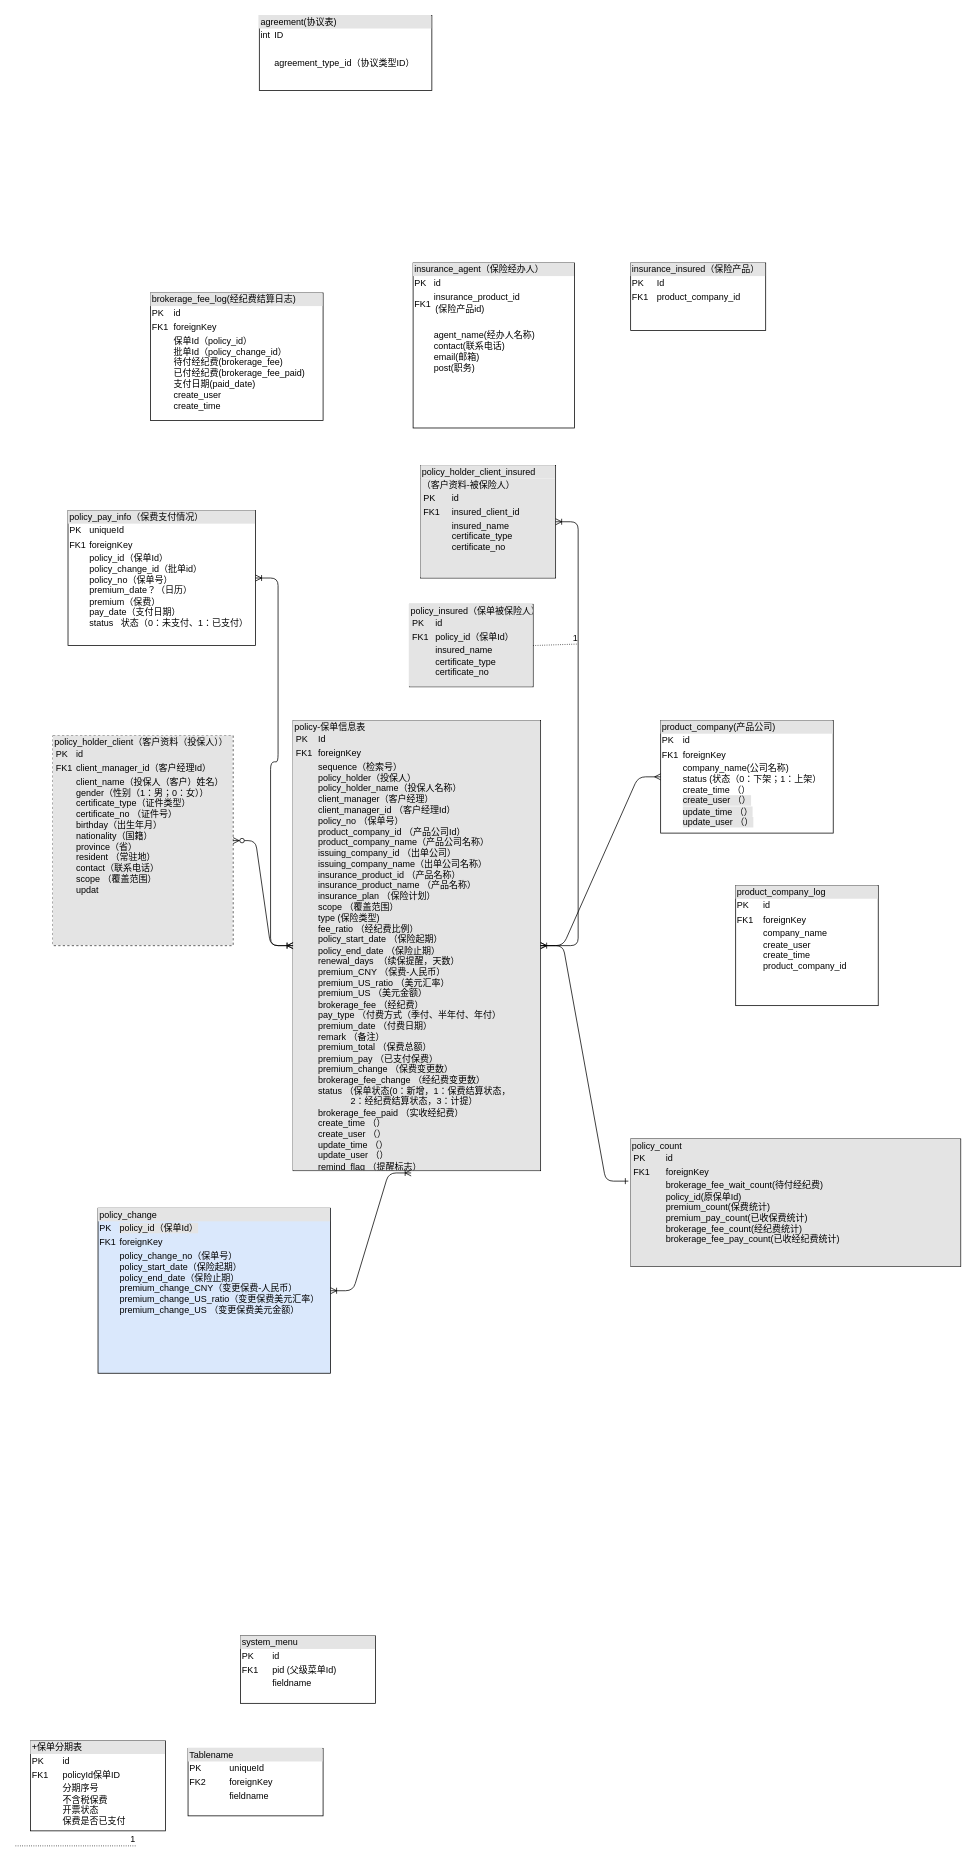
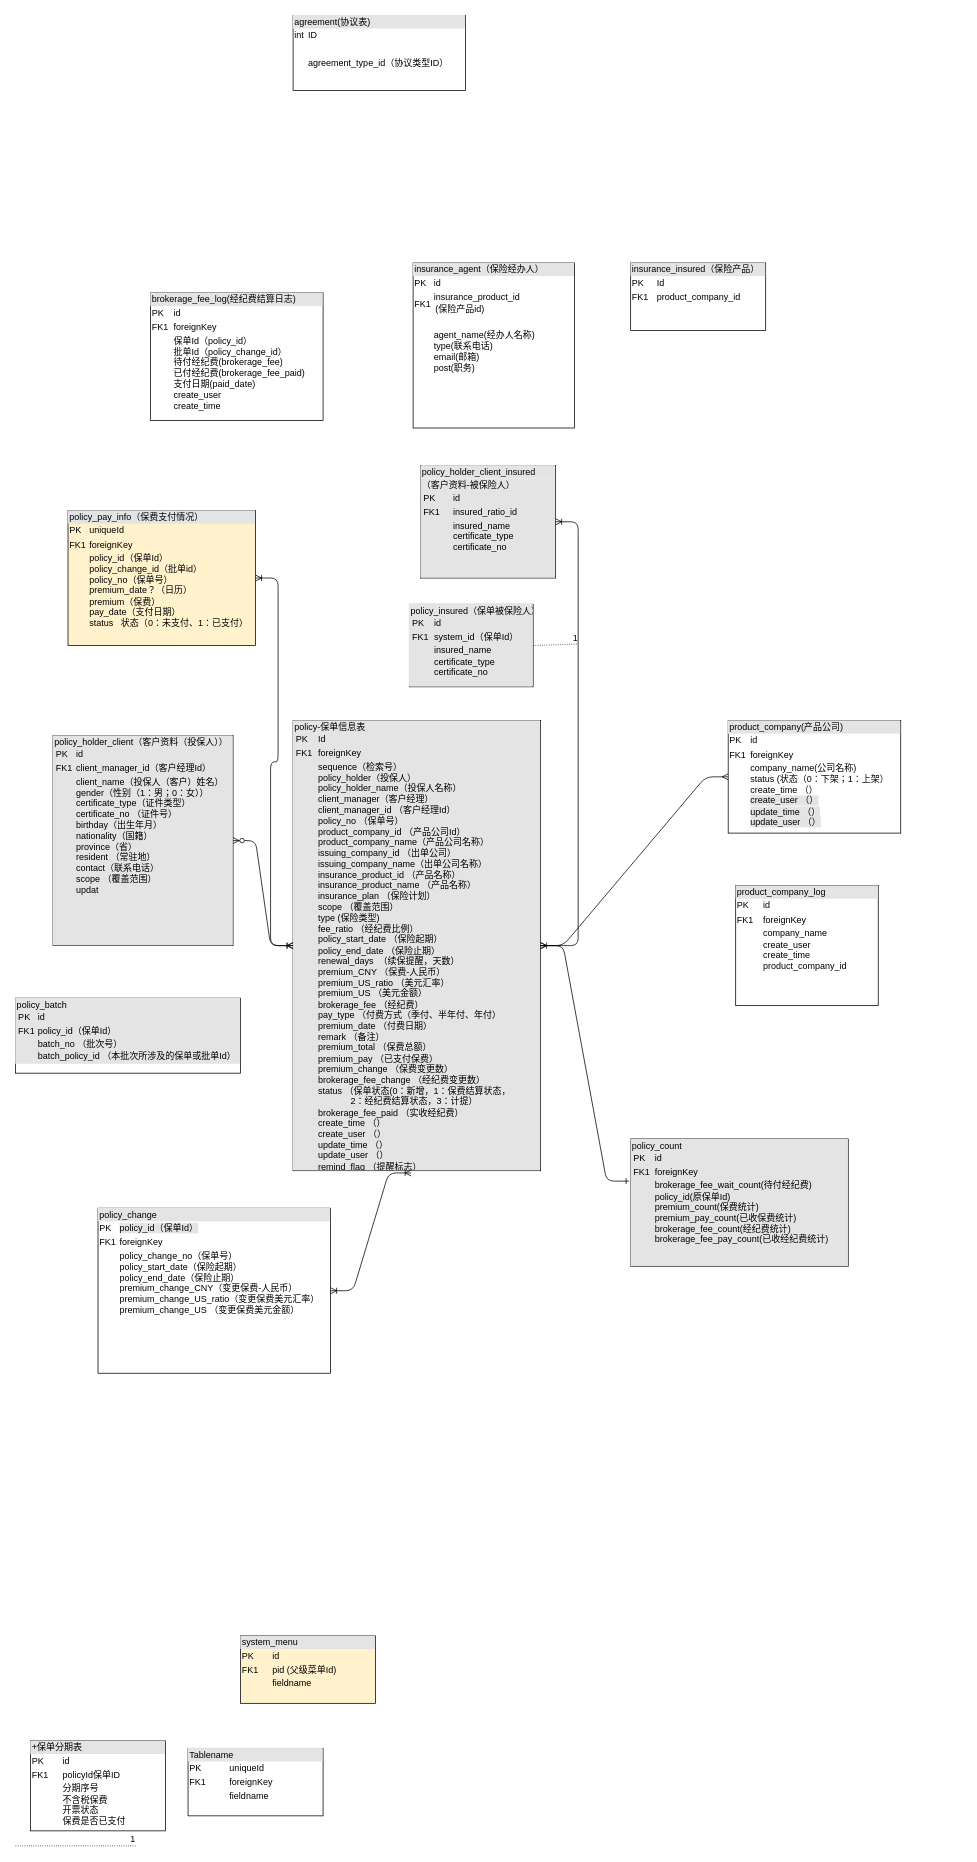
(345, 53) -> (379, 53)
(481, 306) -> (481, 306)
(484, 503) -> (484, 503)
(162, 578) -> (162, 578)
(477, 637) -> (477, 637)
(747, 777) -> (814, 777)
(143, 840) -> (143, 840)
none -> (128, 1035)
(795, 1202) -> (739, 1202)
(214, 1290) -> (214, 1290)
(308, 1669) -> (308, 1669)
(219, 1769) -> (219, 1769)
